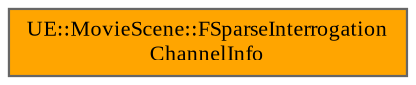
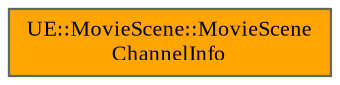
(208, 42) -> (170, 42)
